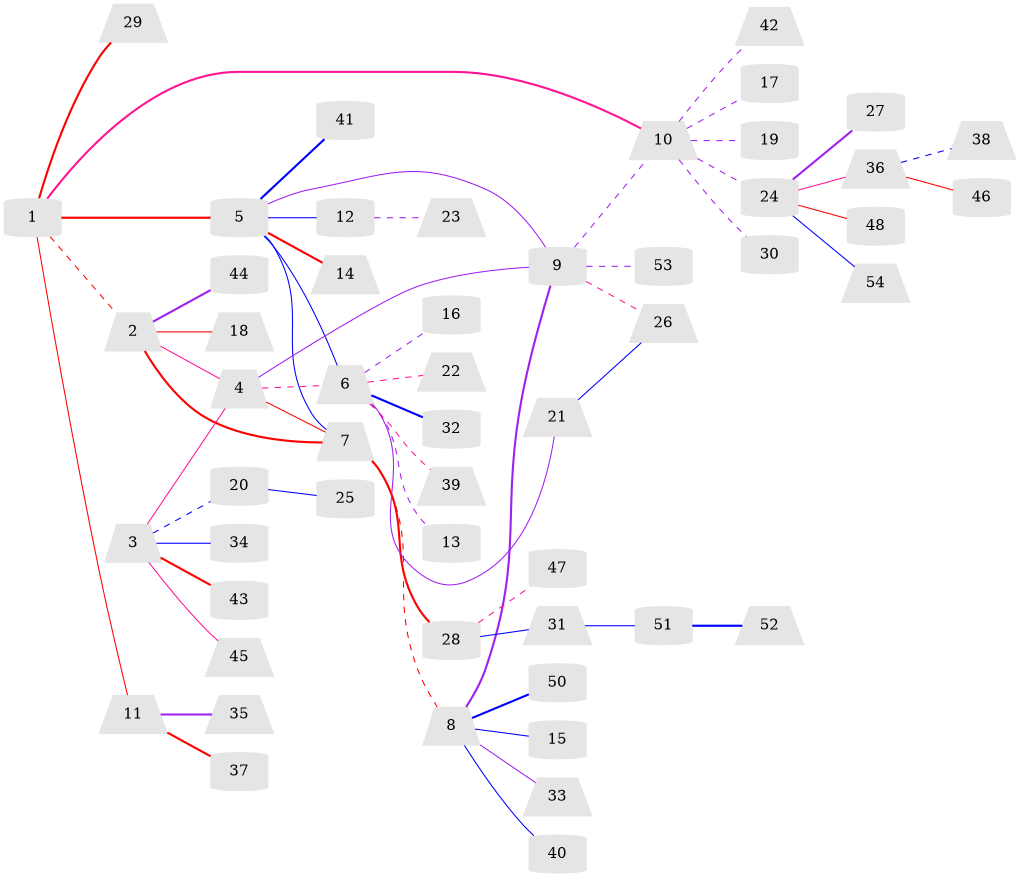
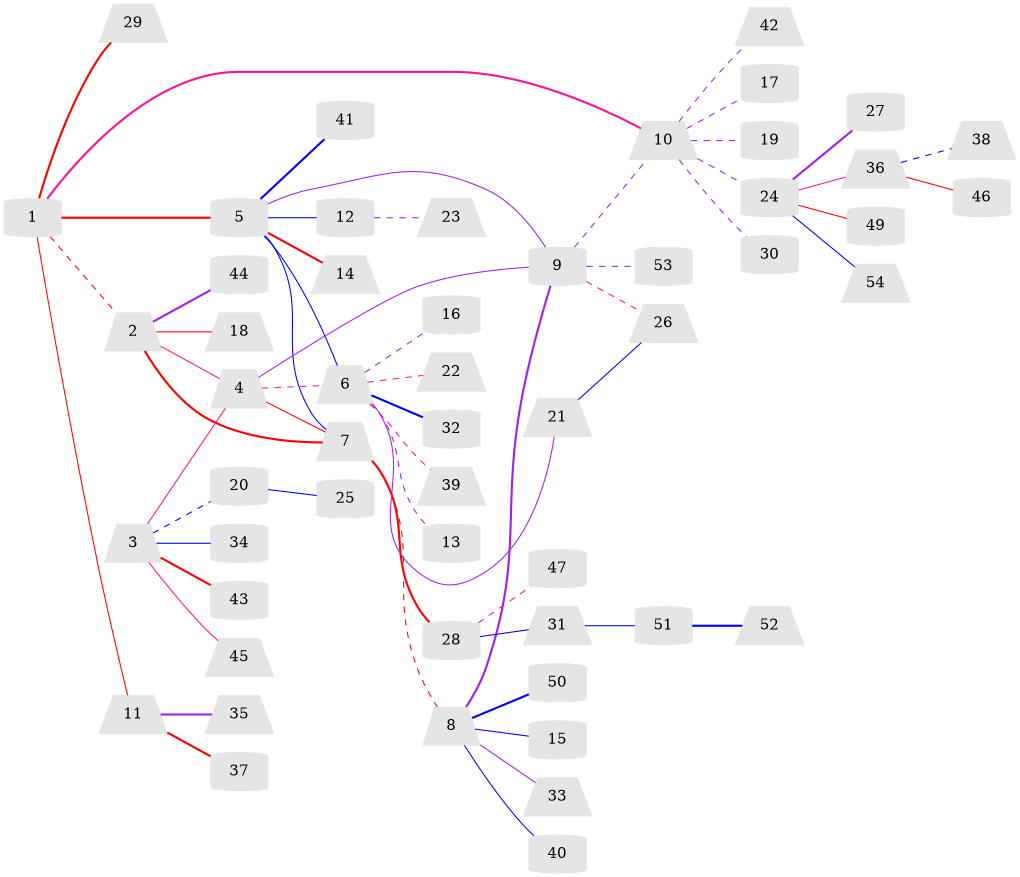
(876, 226) -> (876, 226)
